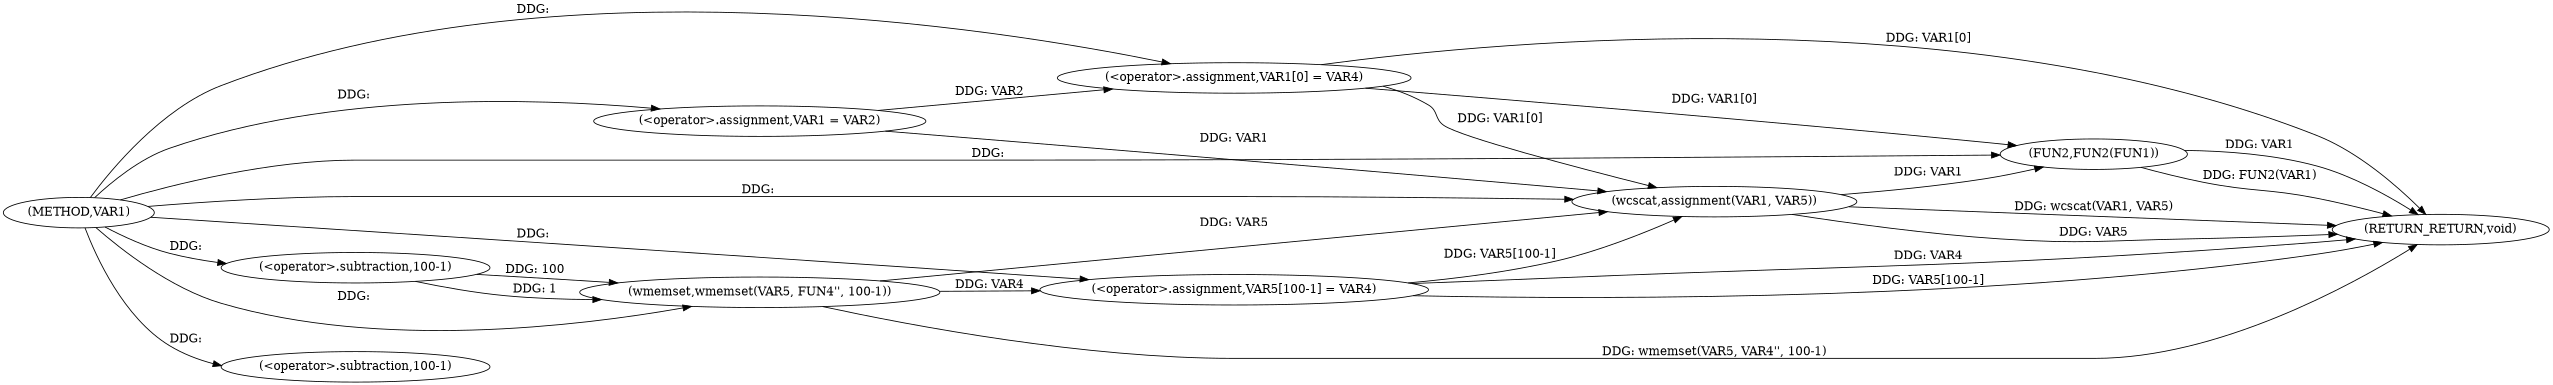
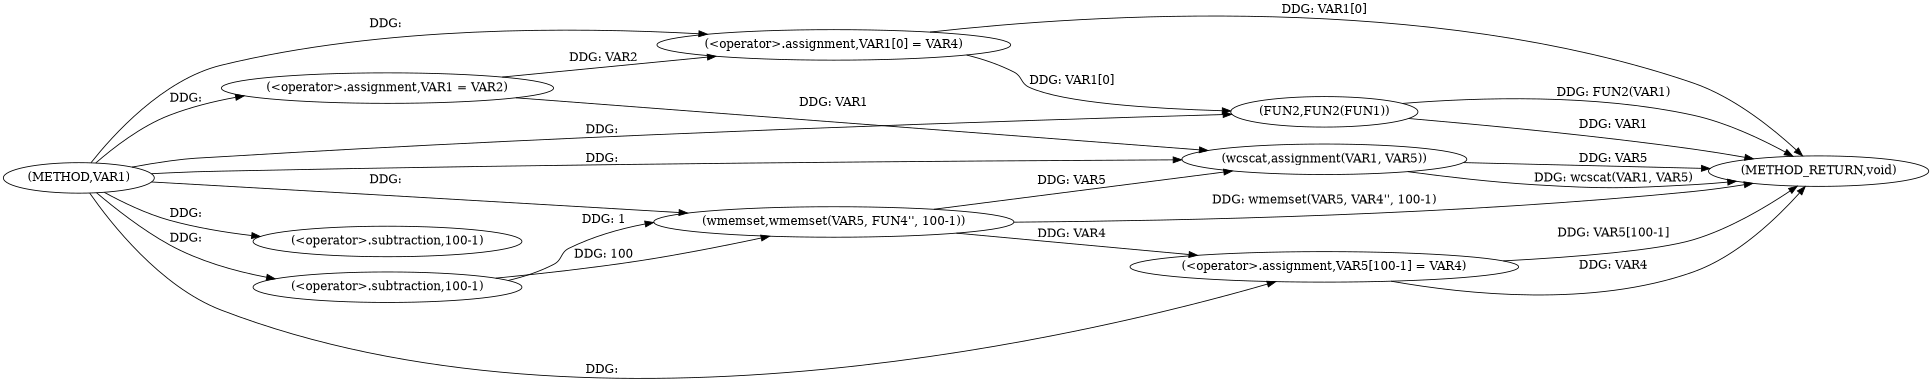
(1509, 148) -> none
(1939, 185) -> none
(2441, 230) -> (1819, 171)
(1544, 264) -> none
